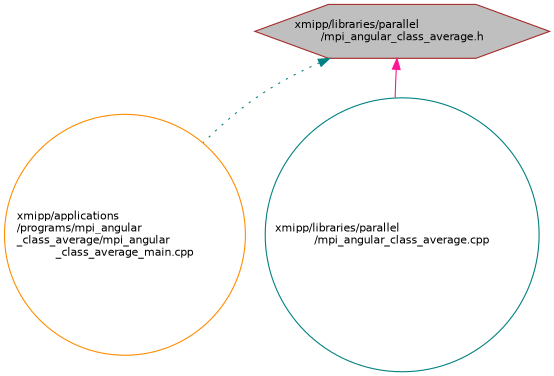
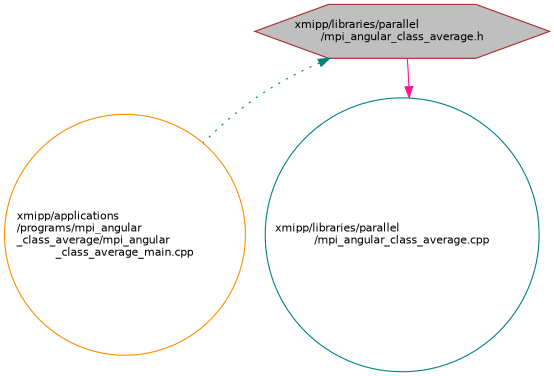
(396, 84) -> (408, 72)
